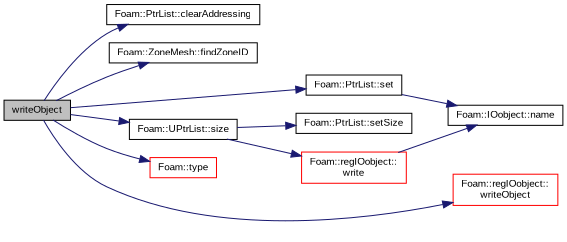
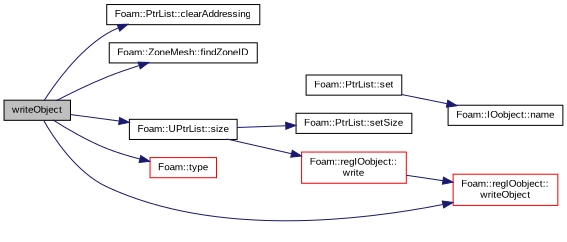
(183, 99) -> none
(433, 140) -> (425, 178)
